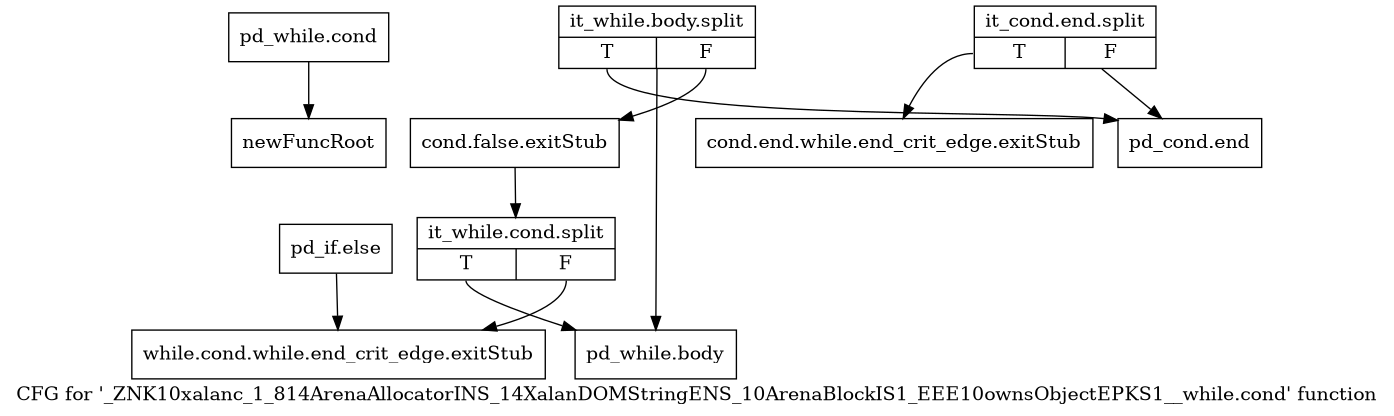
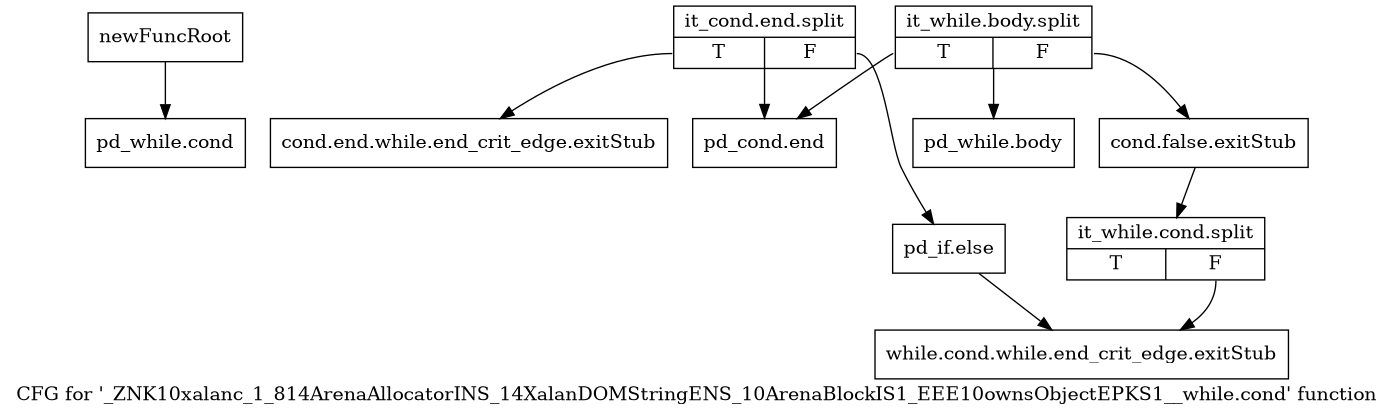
(309, 83) -> (165, 83)
none -> (891, 131)
(511, 308) -> none
